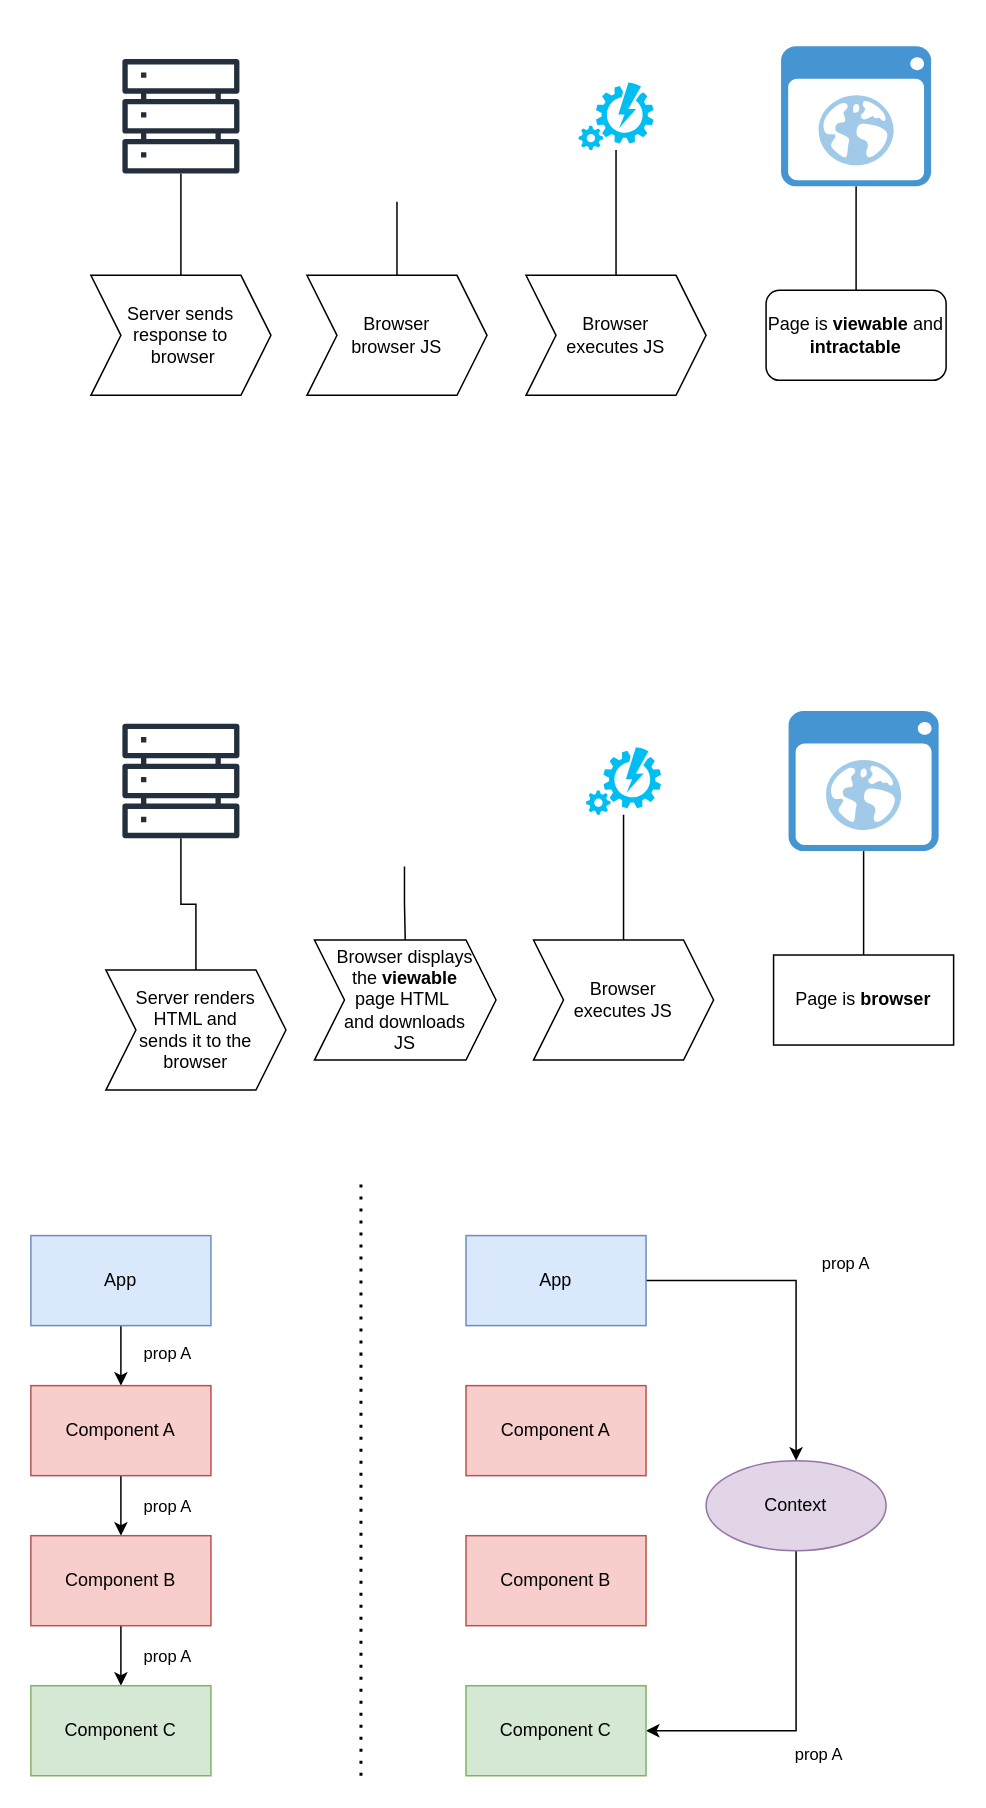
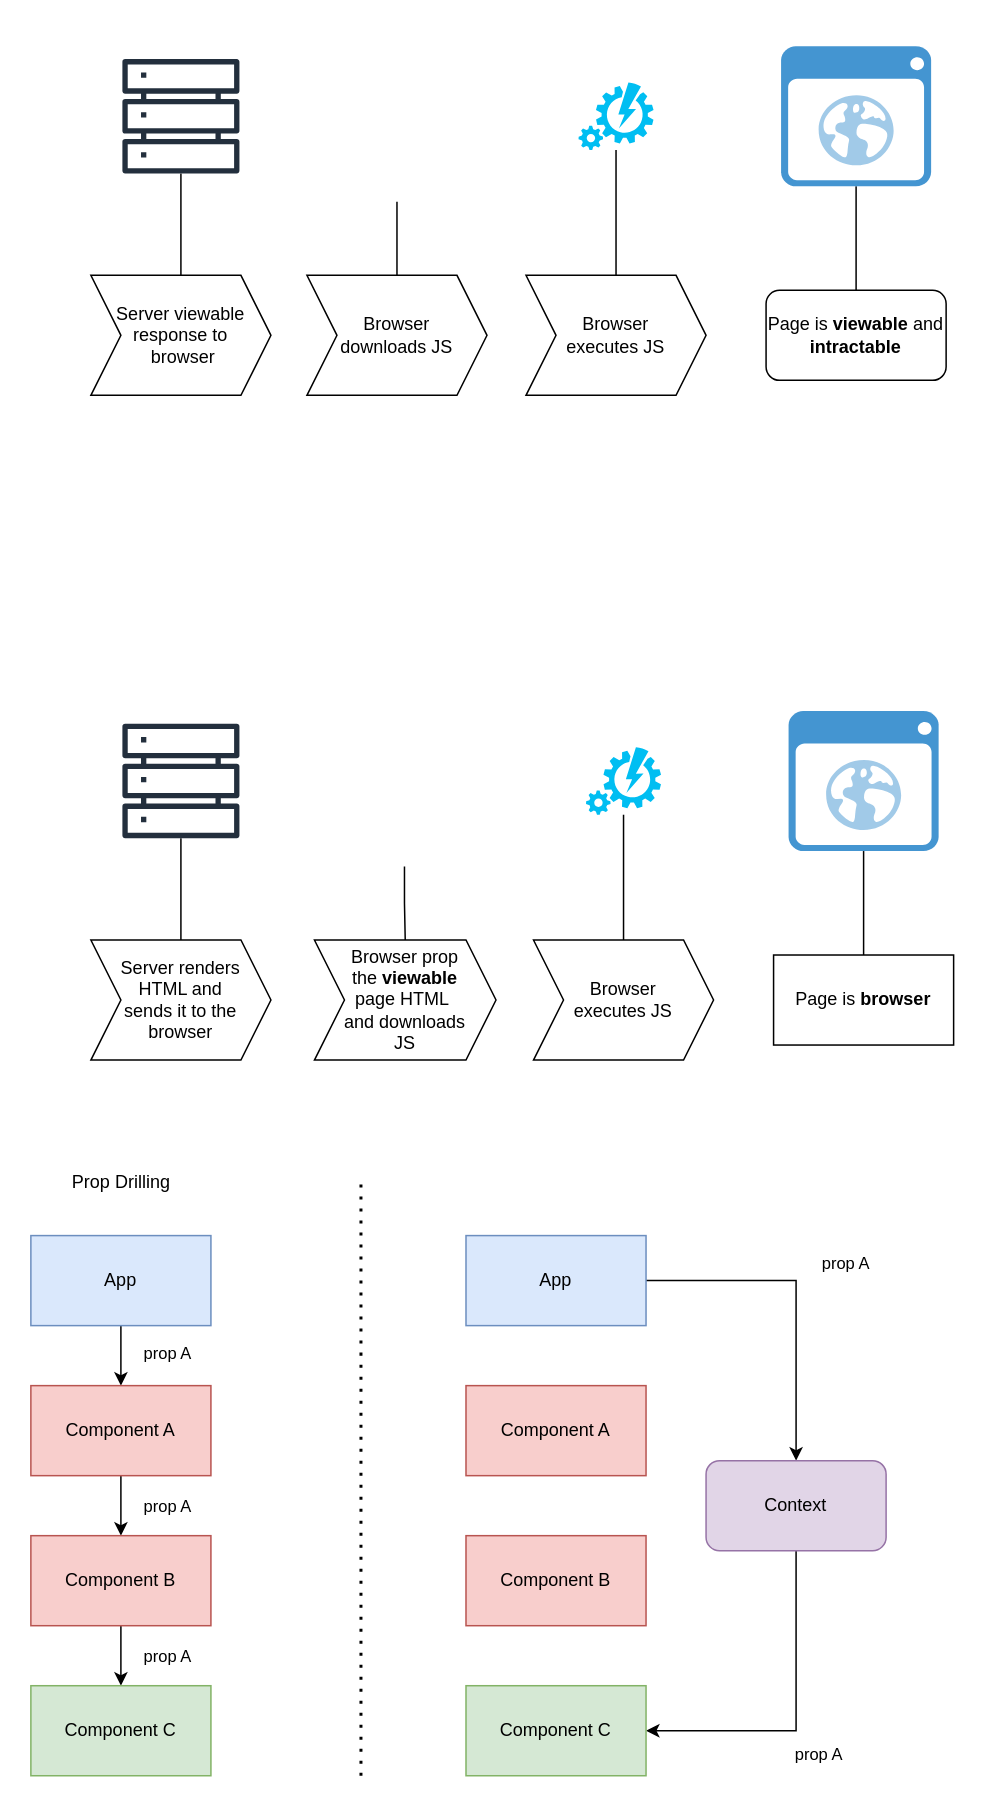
(181, 335) -> (181, 335)
(397, 335) -> (397, 335)
(405, 1000) -> (405, 1000)
(196, 1030) -> (181, 1000)
none -> (122, 1183)
(796, 1505) -> (796, 1505)
